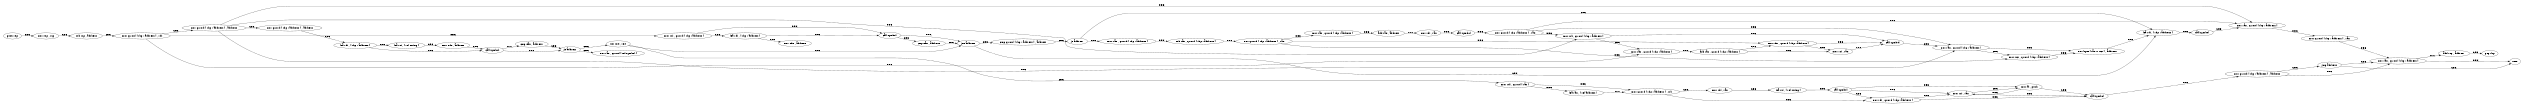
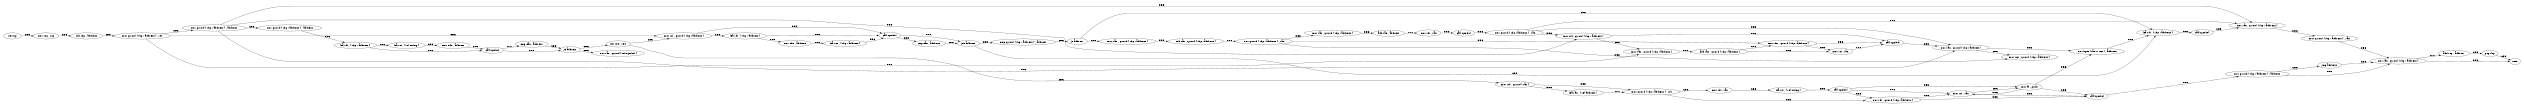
(12, 36) -> (12, 36)
(87, 36) -> (87, 36)
none -> (845, 43)
(794, 51) -> (649, 41)
(2063, 54) -> (2062, 70)
(2425, 69) -> (2502, 57)
